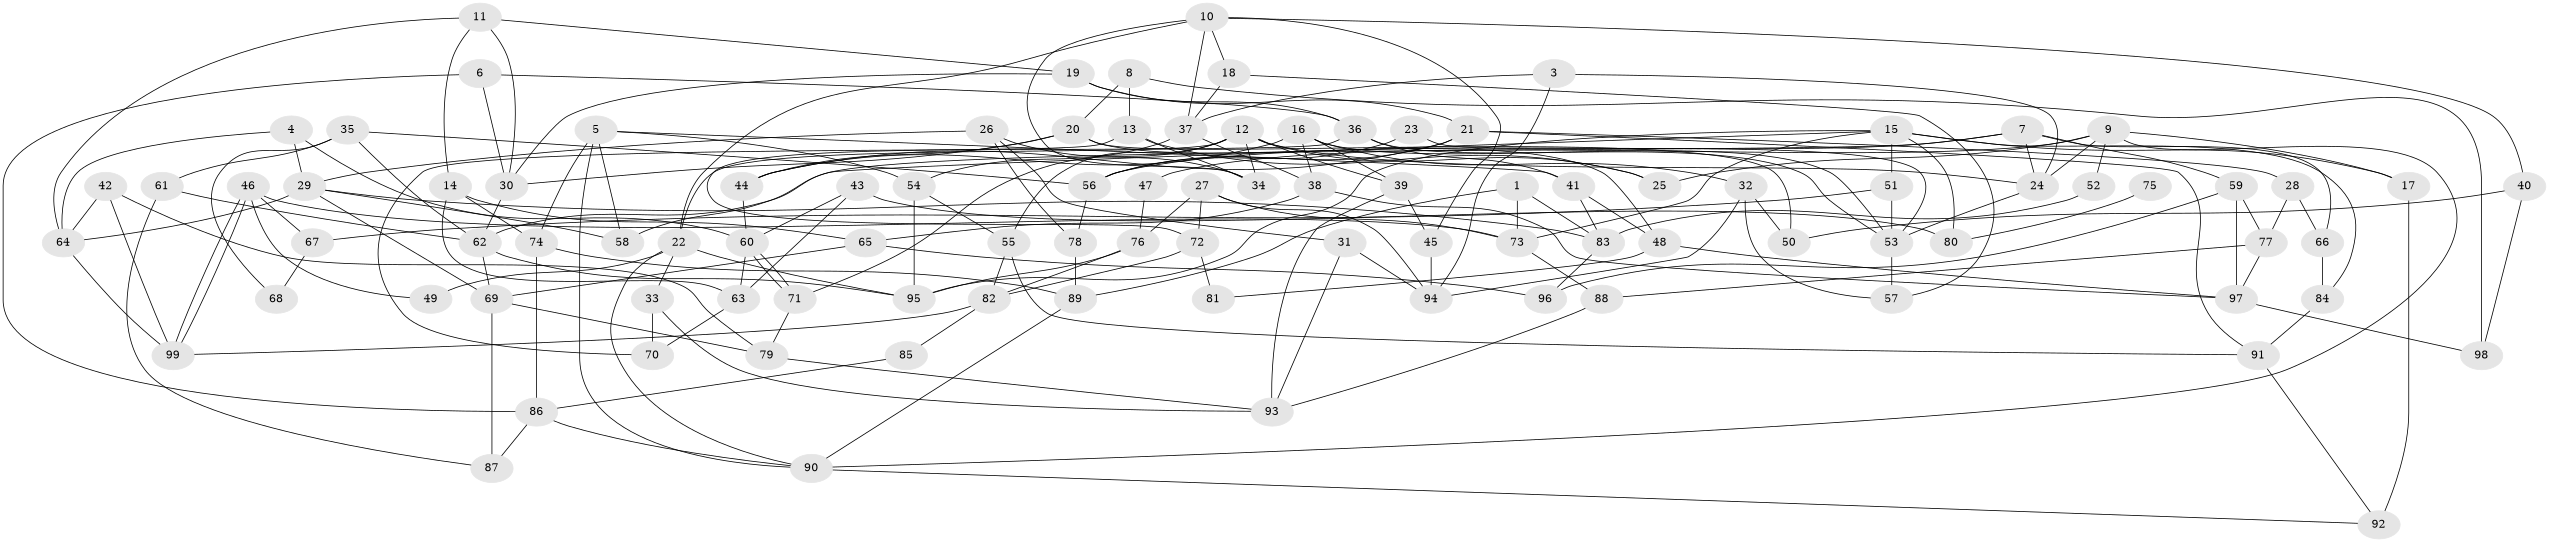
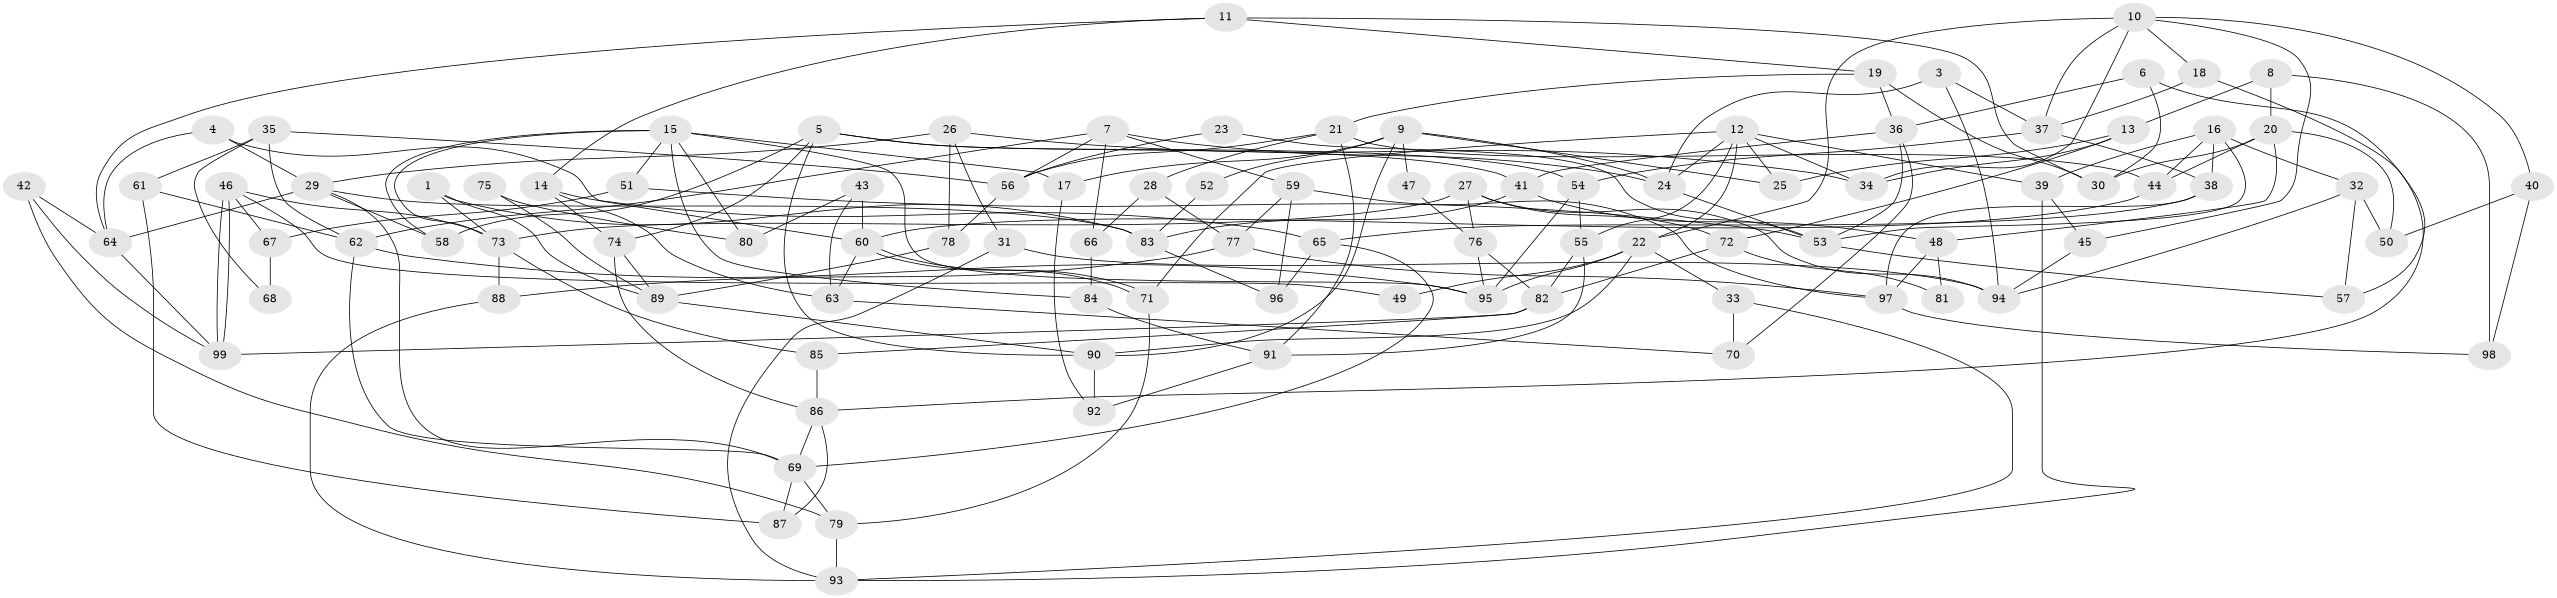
(496, 210) -> none
none -> (571, 244)
none -> (649, 320)
(647, 445) -> (806, 440)
